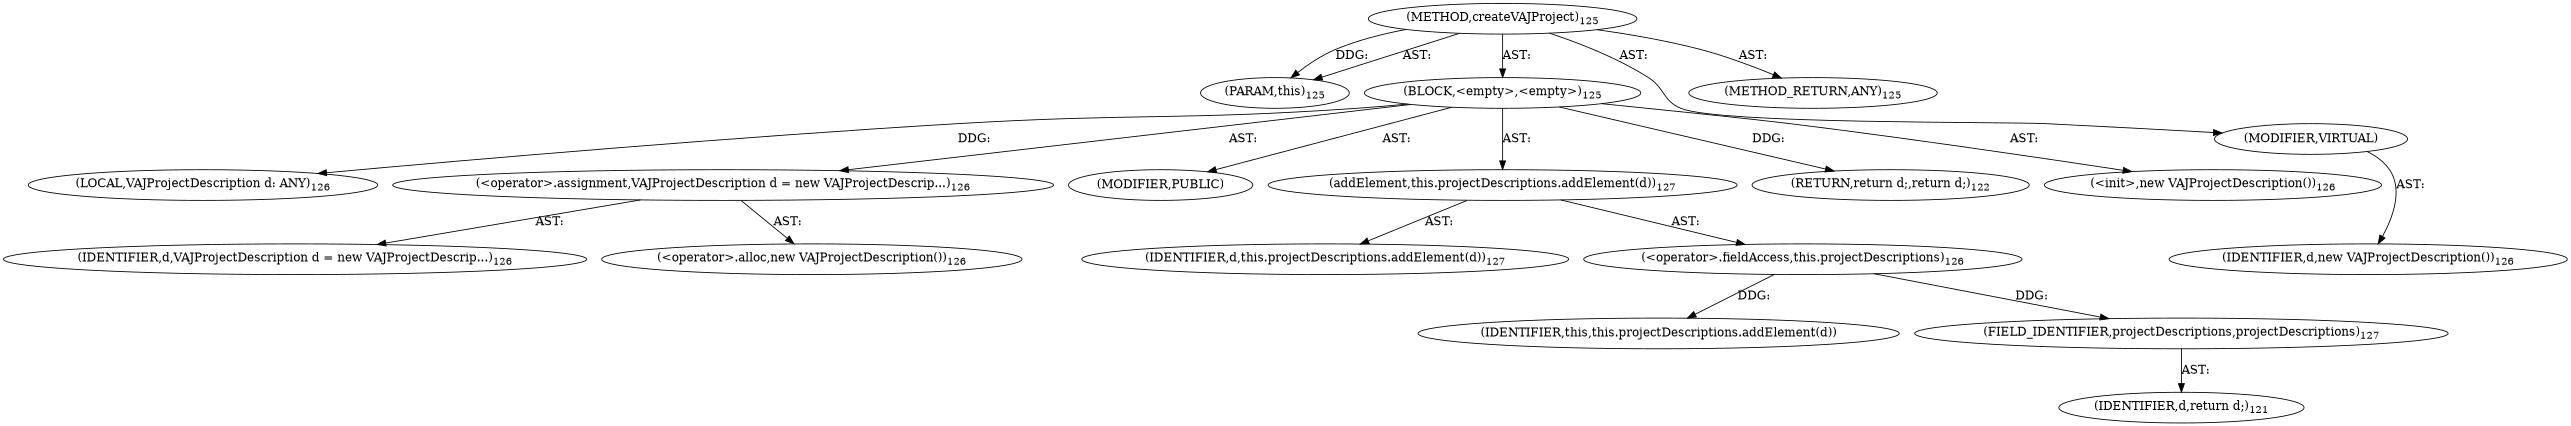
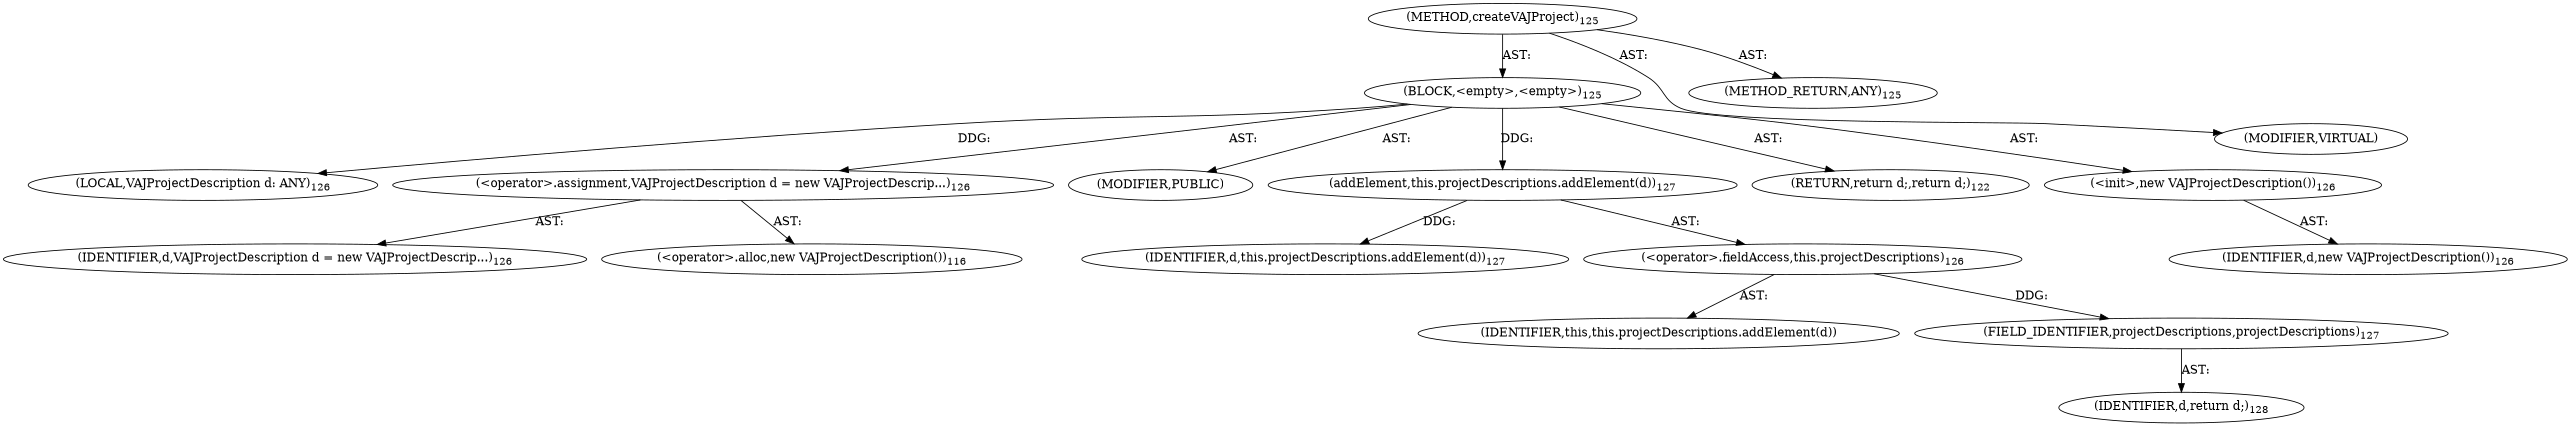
(1275, 93) -> none
(1519, 139) -> (1519, 139)
(1770, 139) -> (1770, 139)
(2396, 189) -> (2286, 220)
(1441, 222) -> (1441, 222)
(957, 258) -> (957, 258)
(1756, 296) -> (1756, 296)
(2259, 406) -> (2259, 406)
